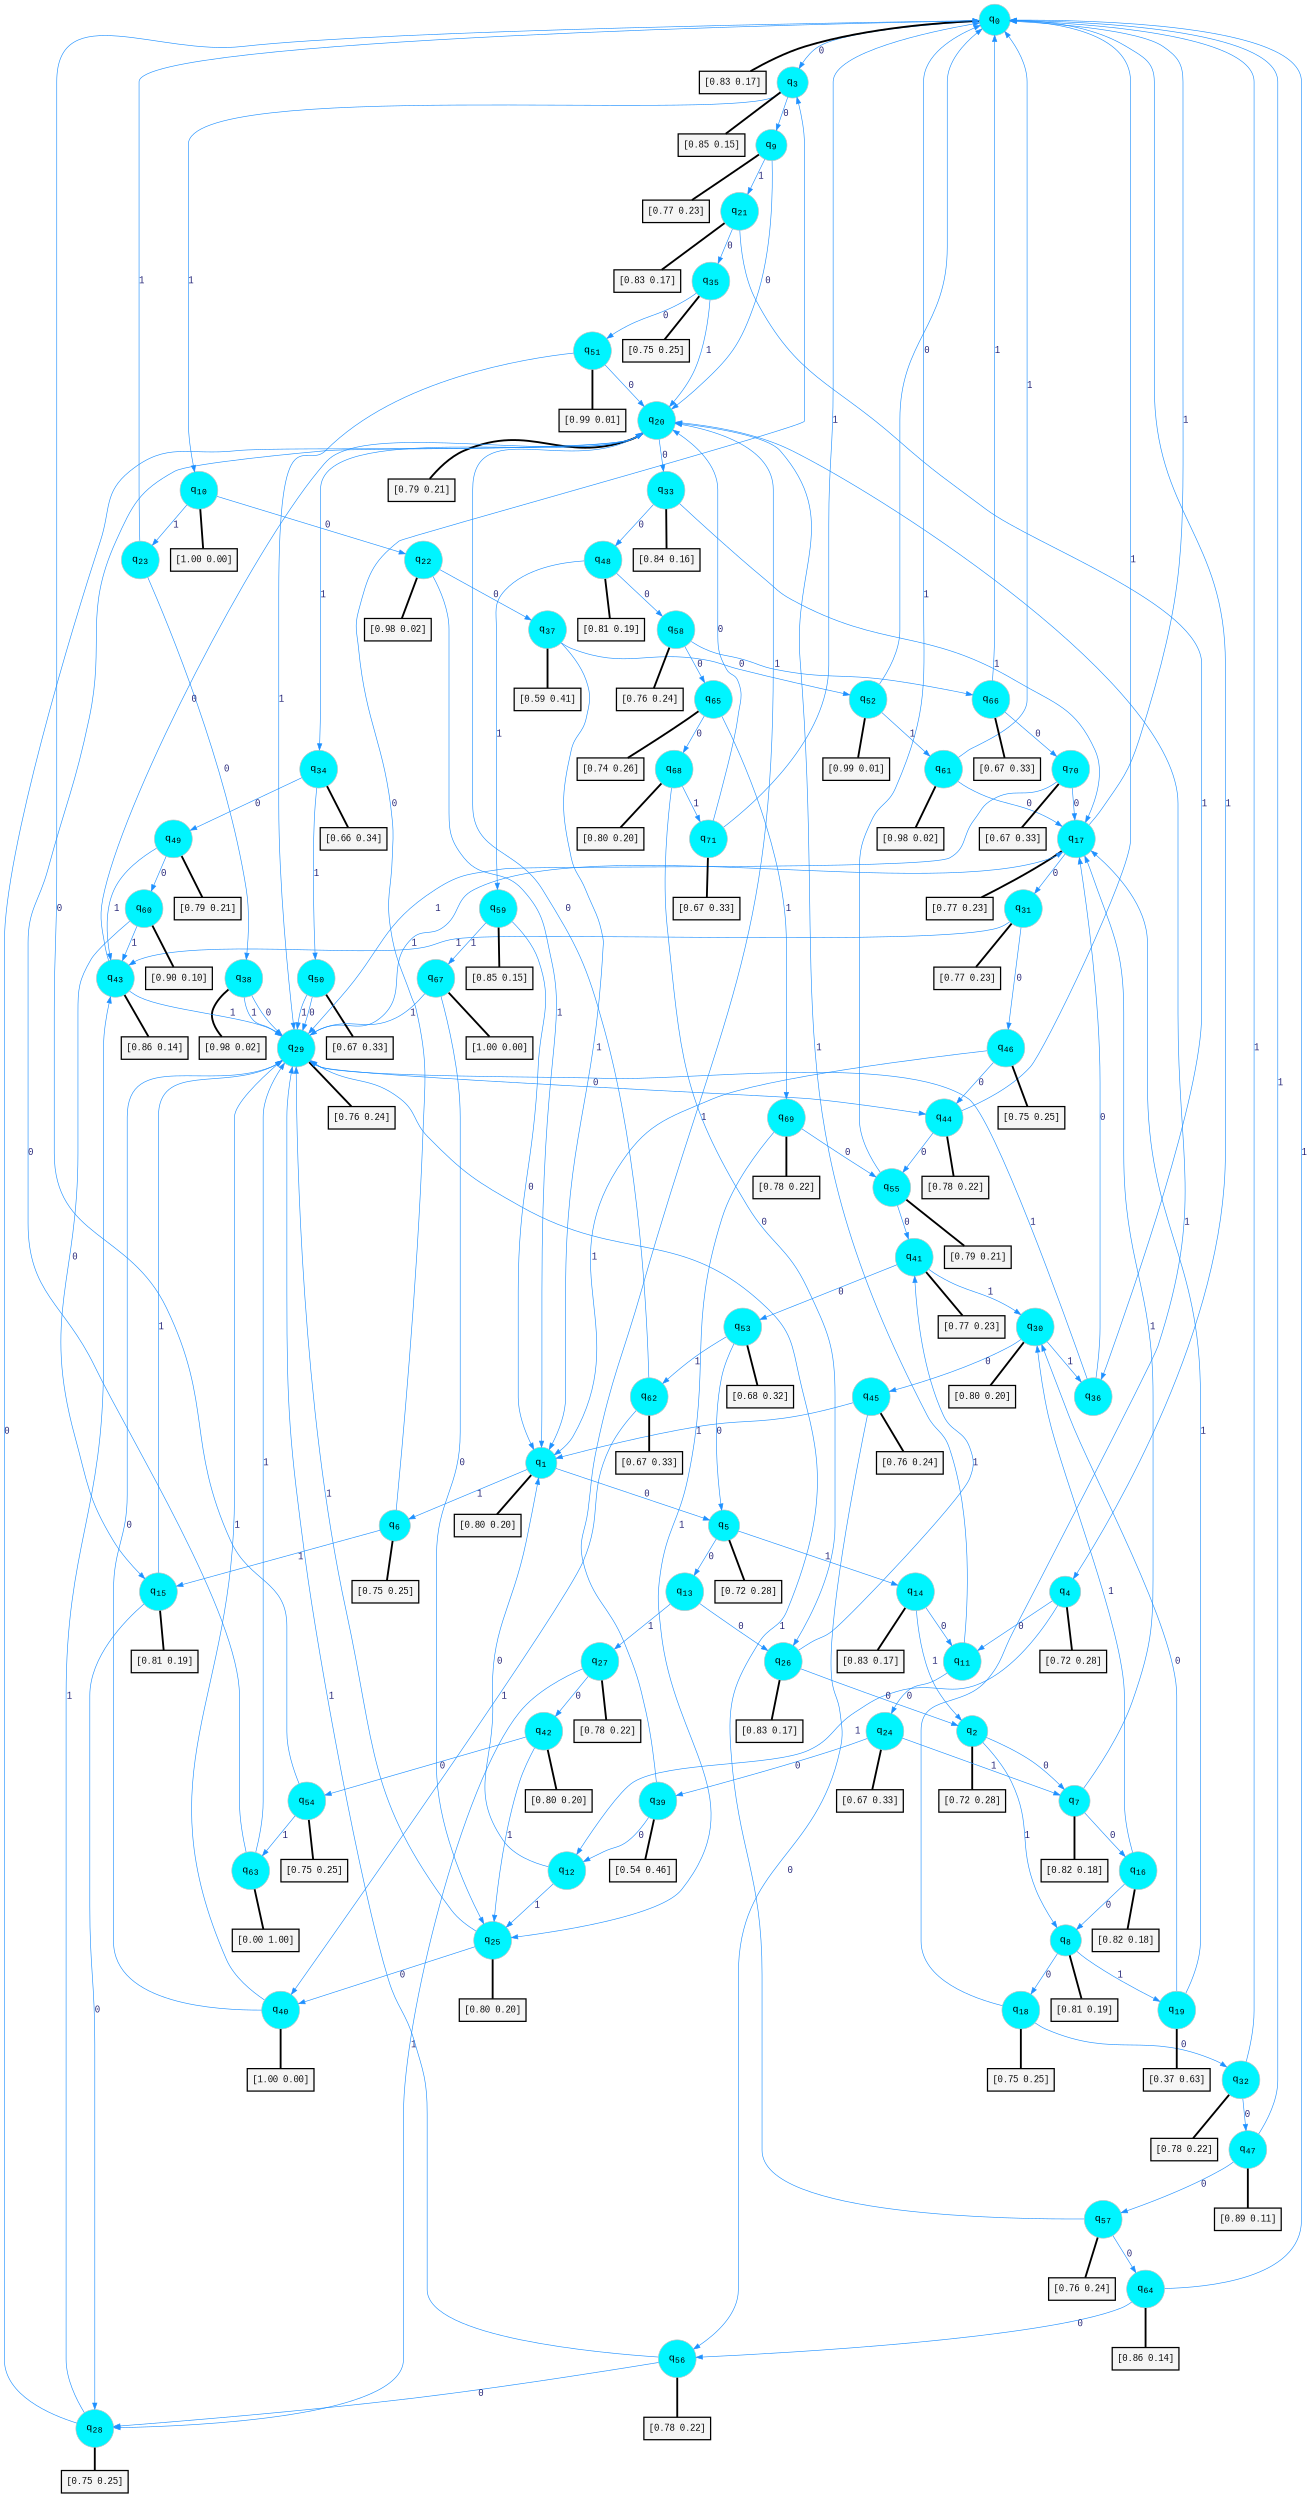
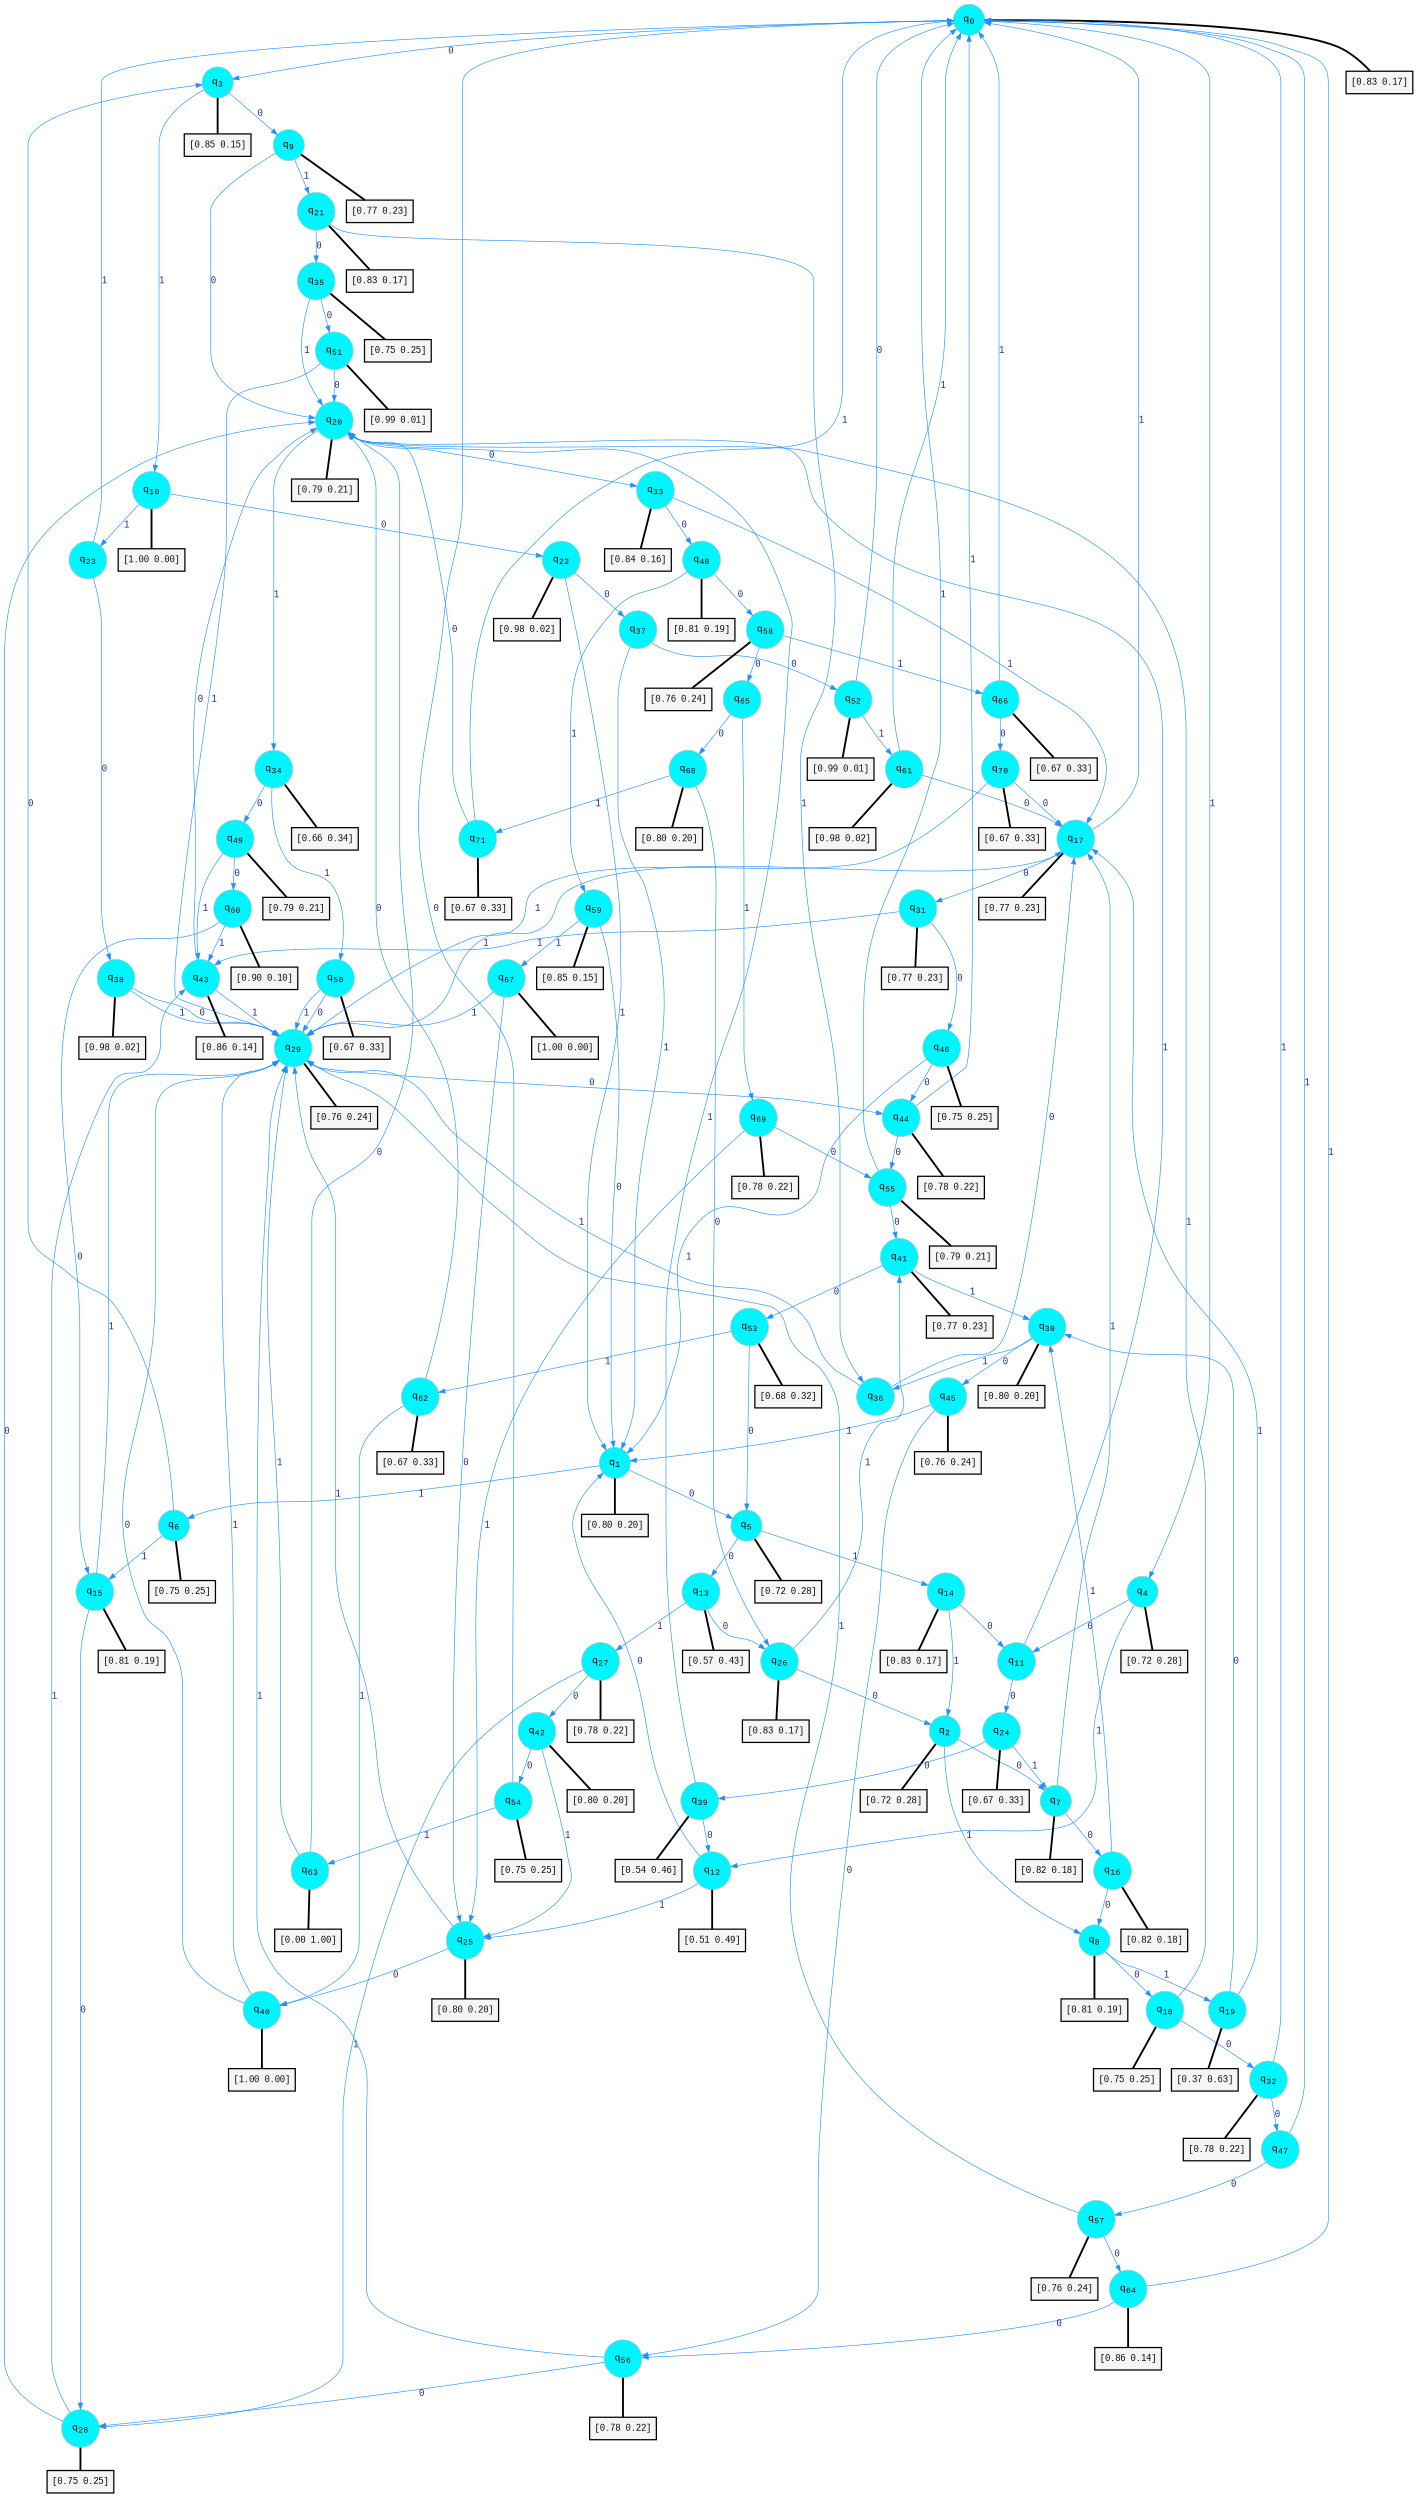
(548, 699) -> none
(611, 769) -> none
none -> (716, 1661)
none -> (712, 1940)
(1248, 2219) -> none
